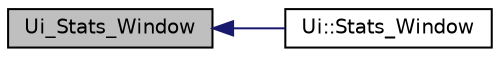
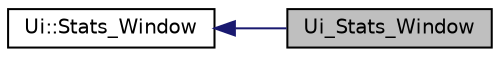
(259, 28) -> (261, 28)
